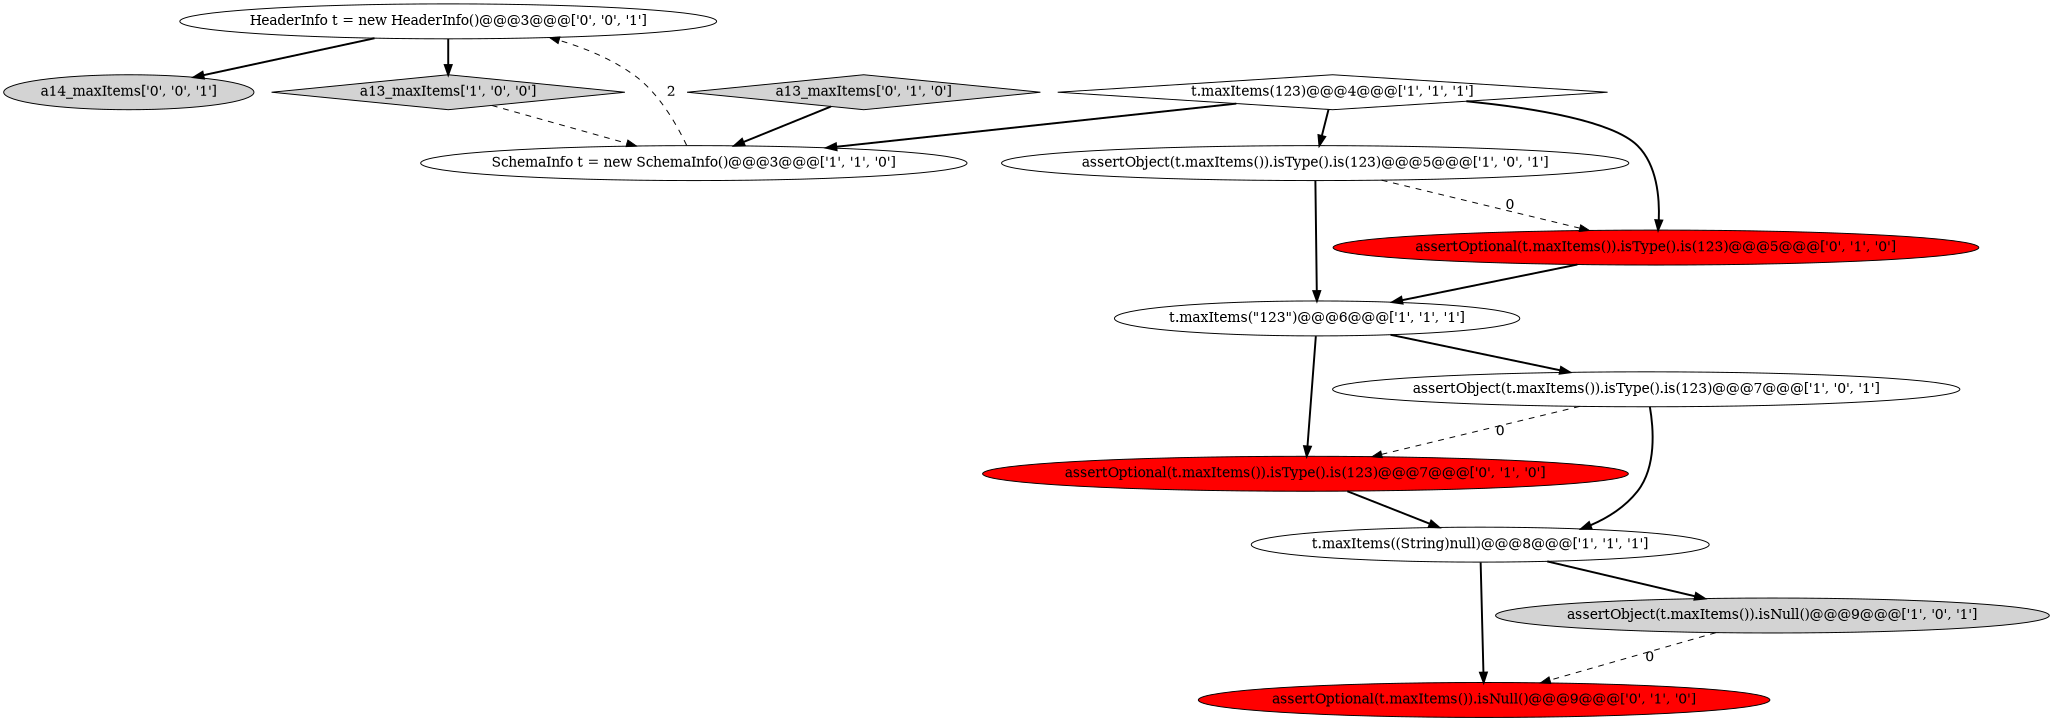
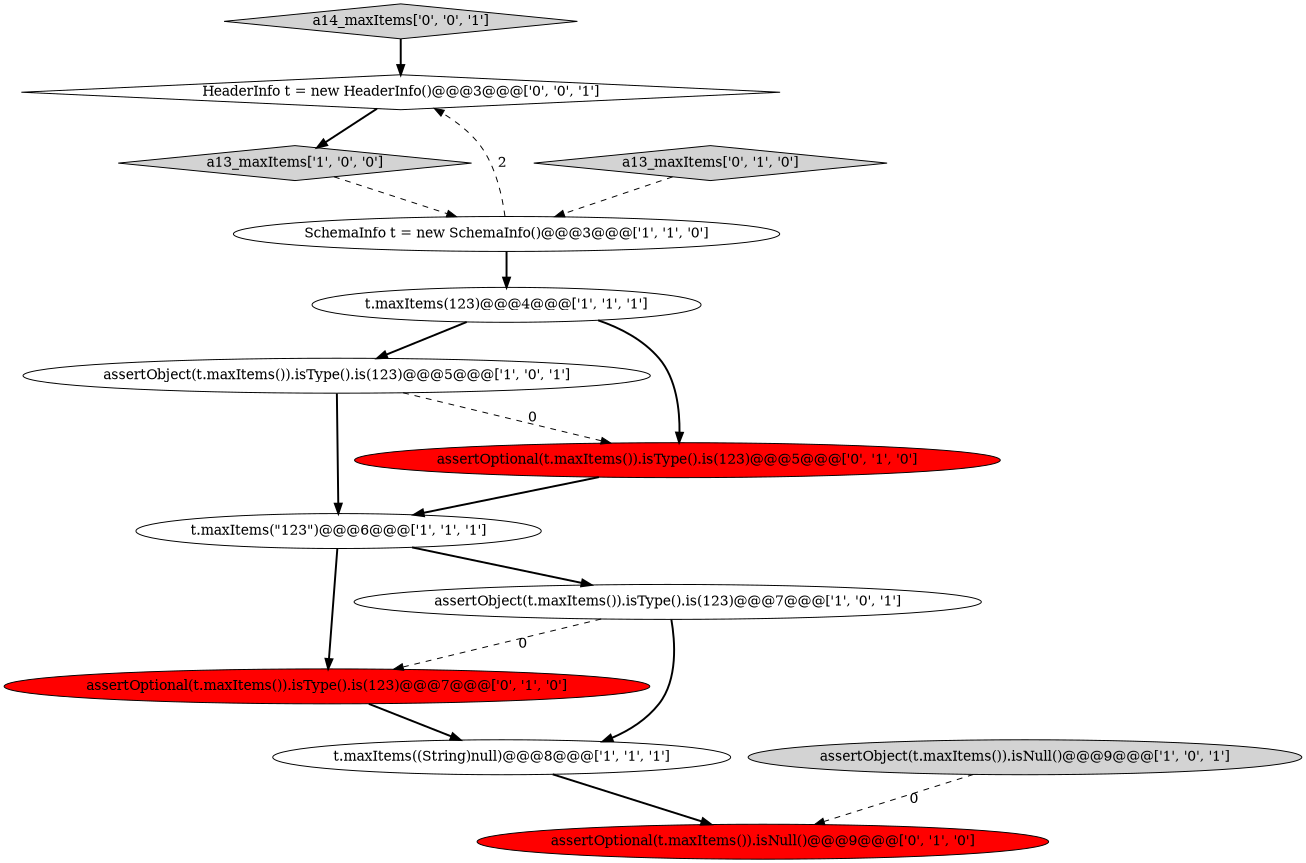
(448, 21) -> (401, 92)
(289, 57) -> (401, 52)
(129, 92) -> (401, 21)
(1333, 92) -> (507, 305)
(787, 124) -> (618, 195)
(1036, 125) -> (507, 265)
(1621, 579) -> none
